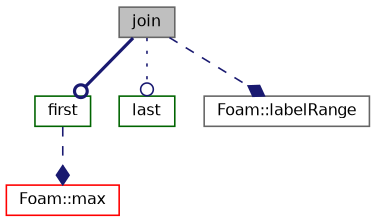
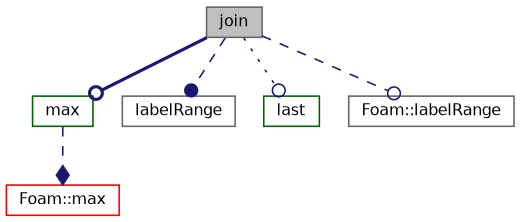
(208, 62) -> (325, 63)
(63, 111) -> (63, 111)
none -> (179, 111)
